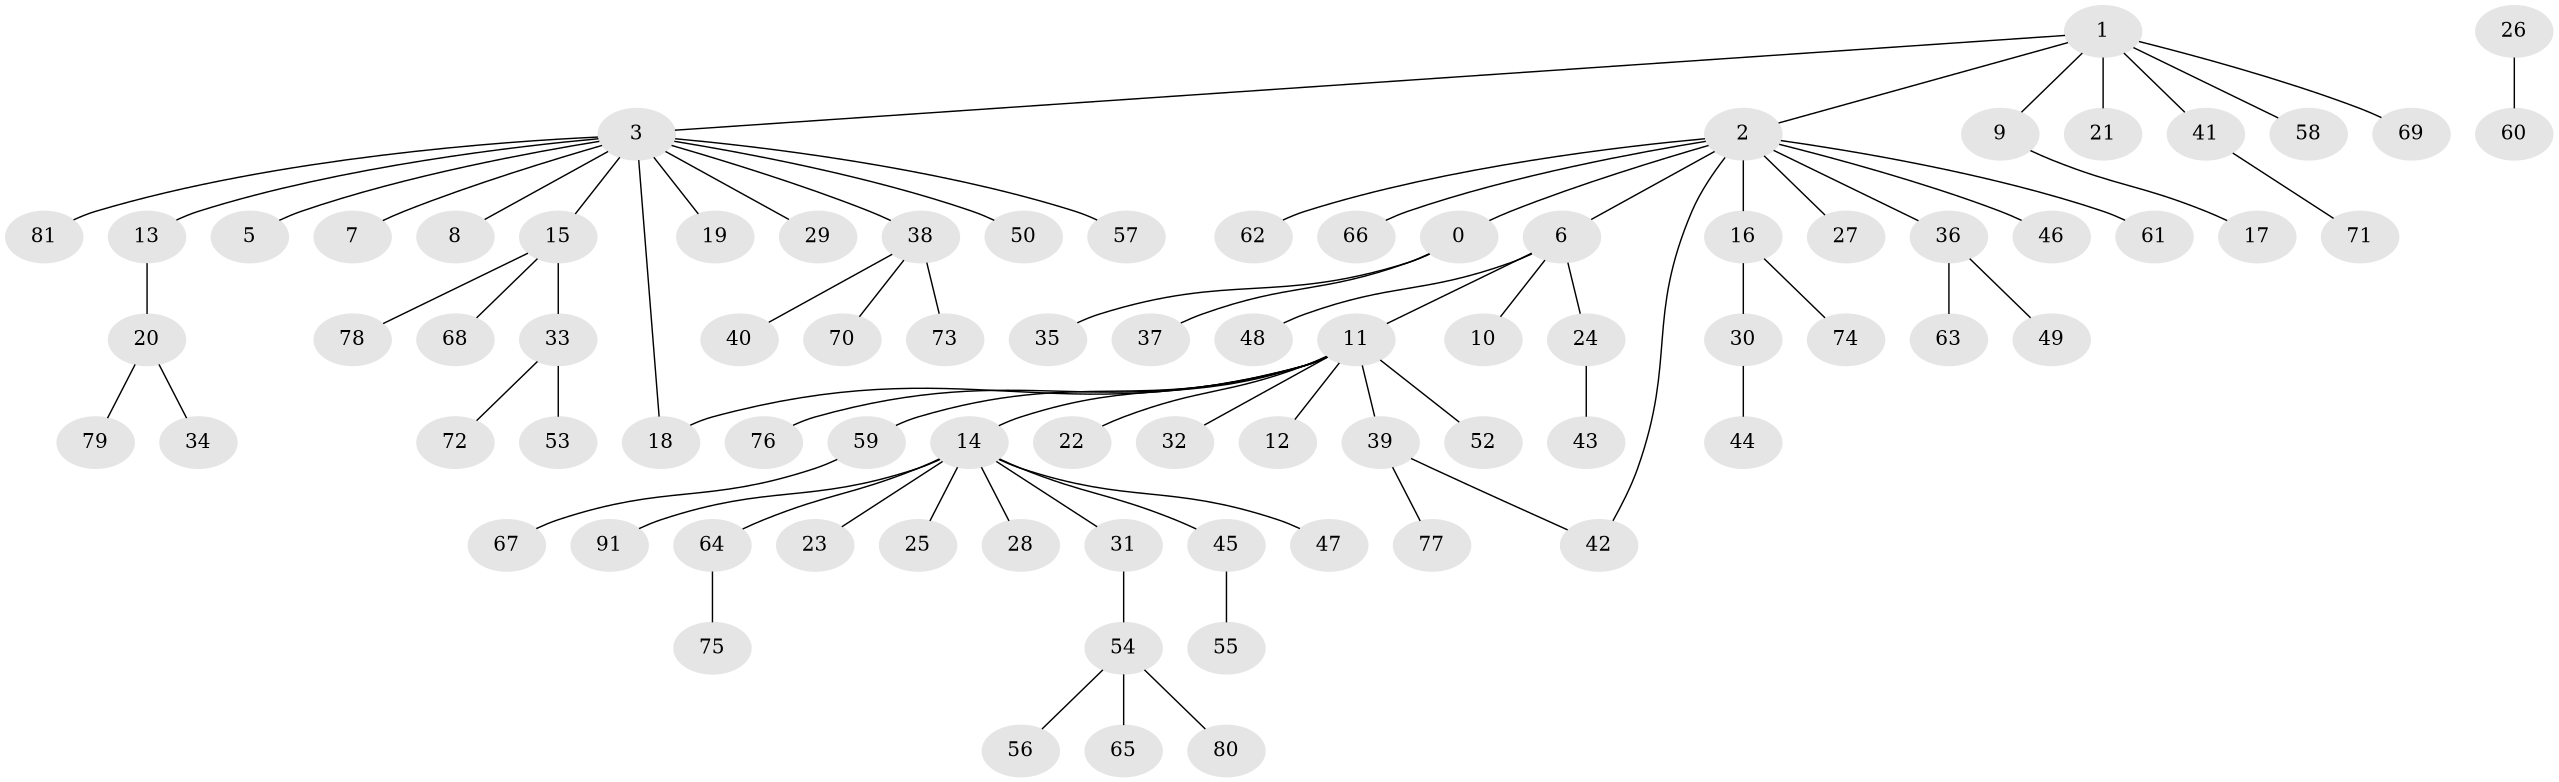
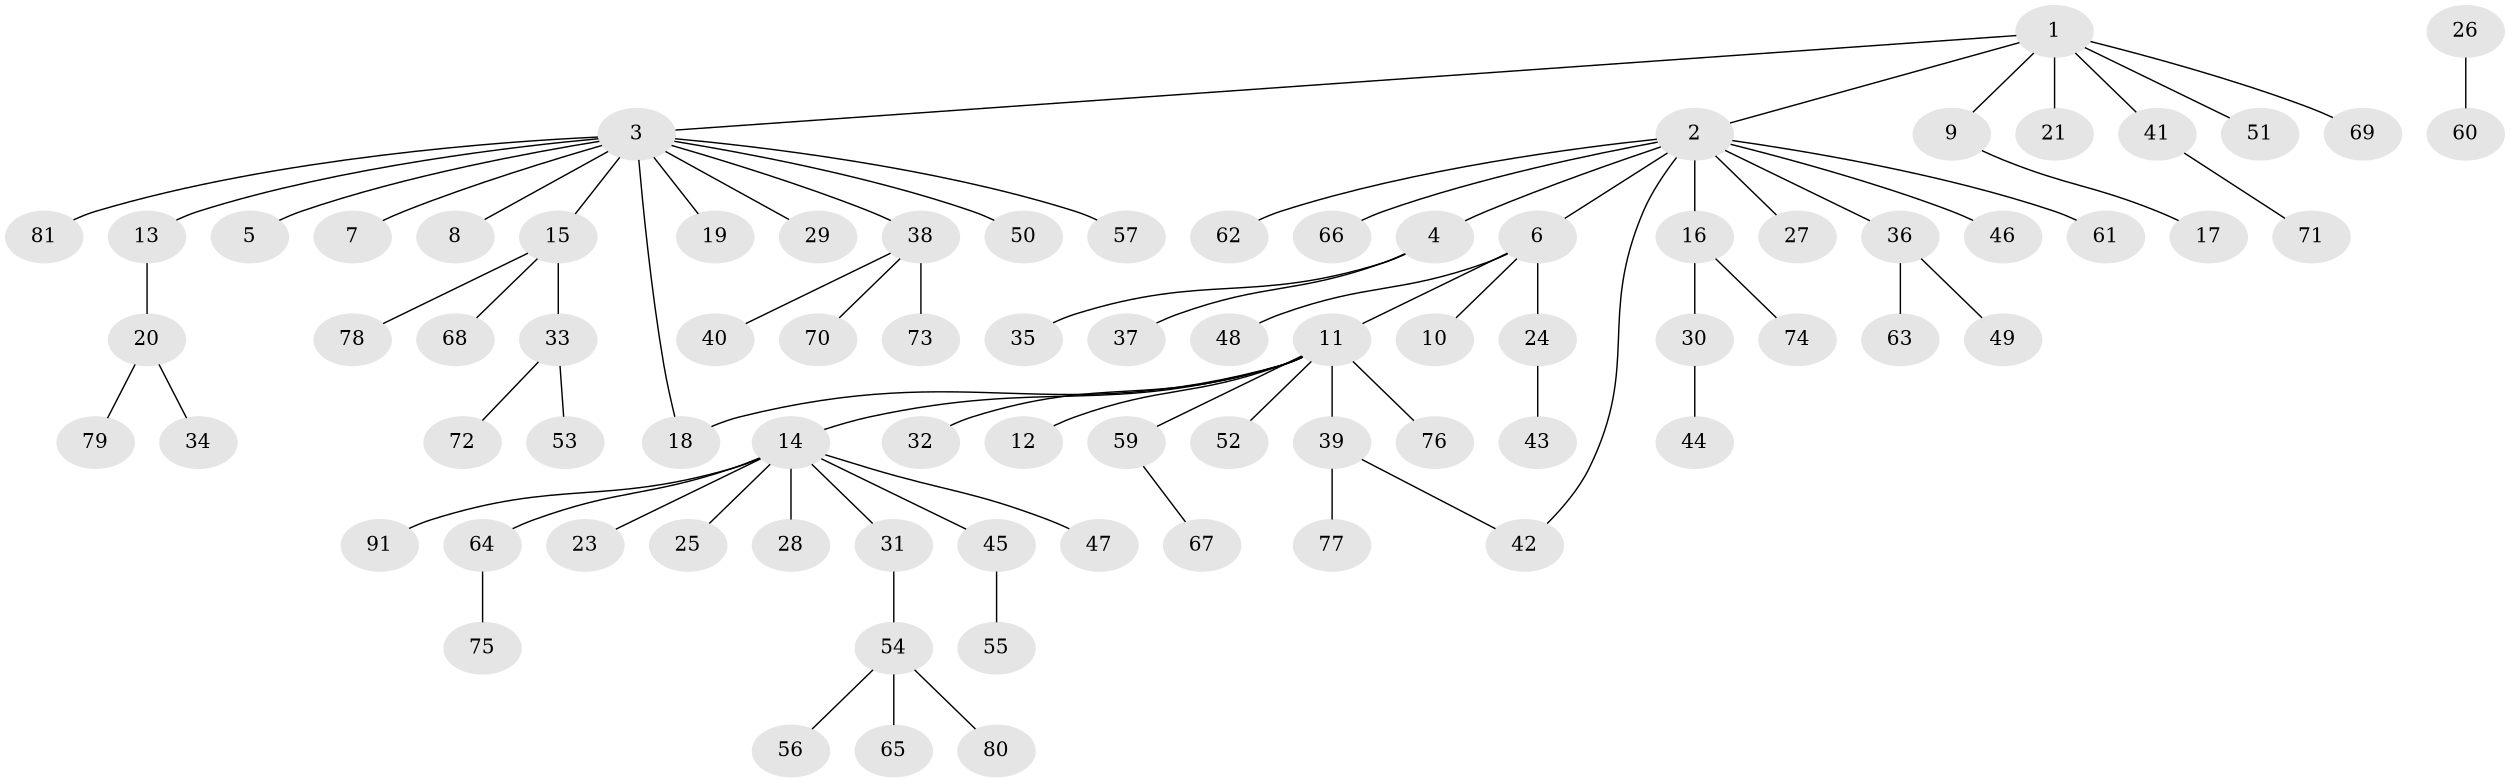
(2309, 134) -> (2260, 134)
(1459, 237) -> (1435, 237)
(1072, 443) -> none
